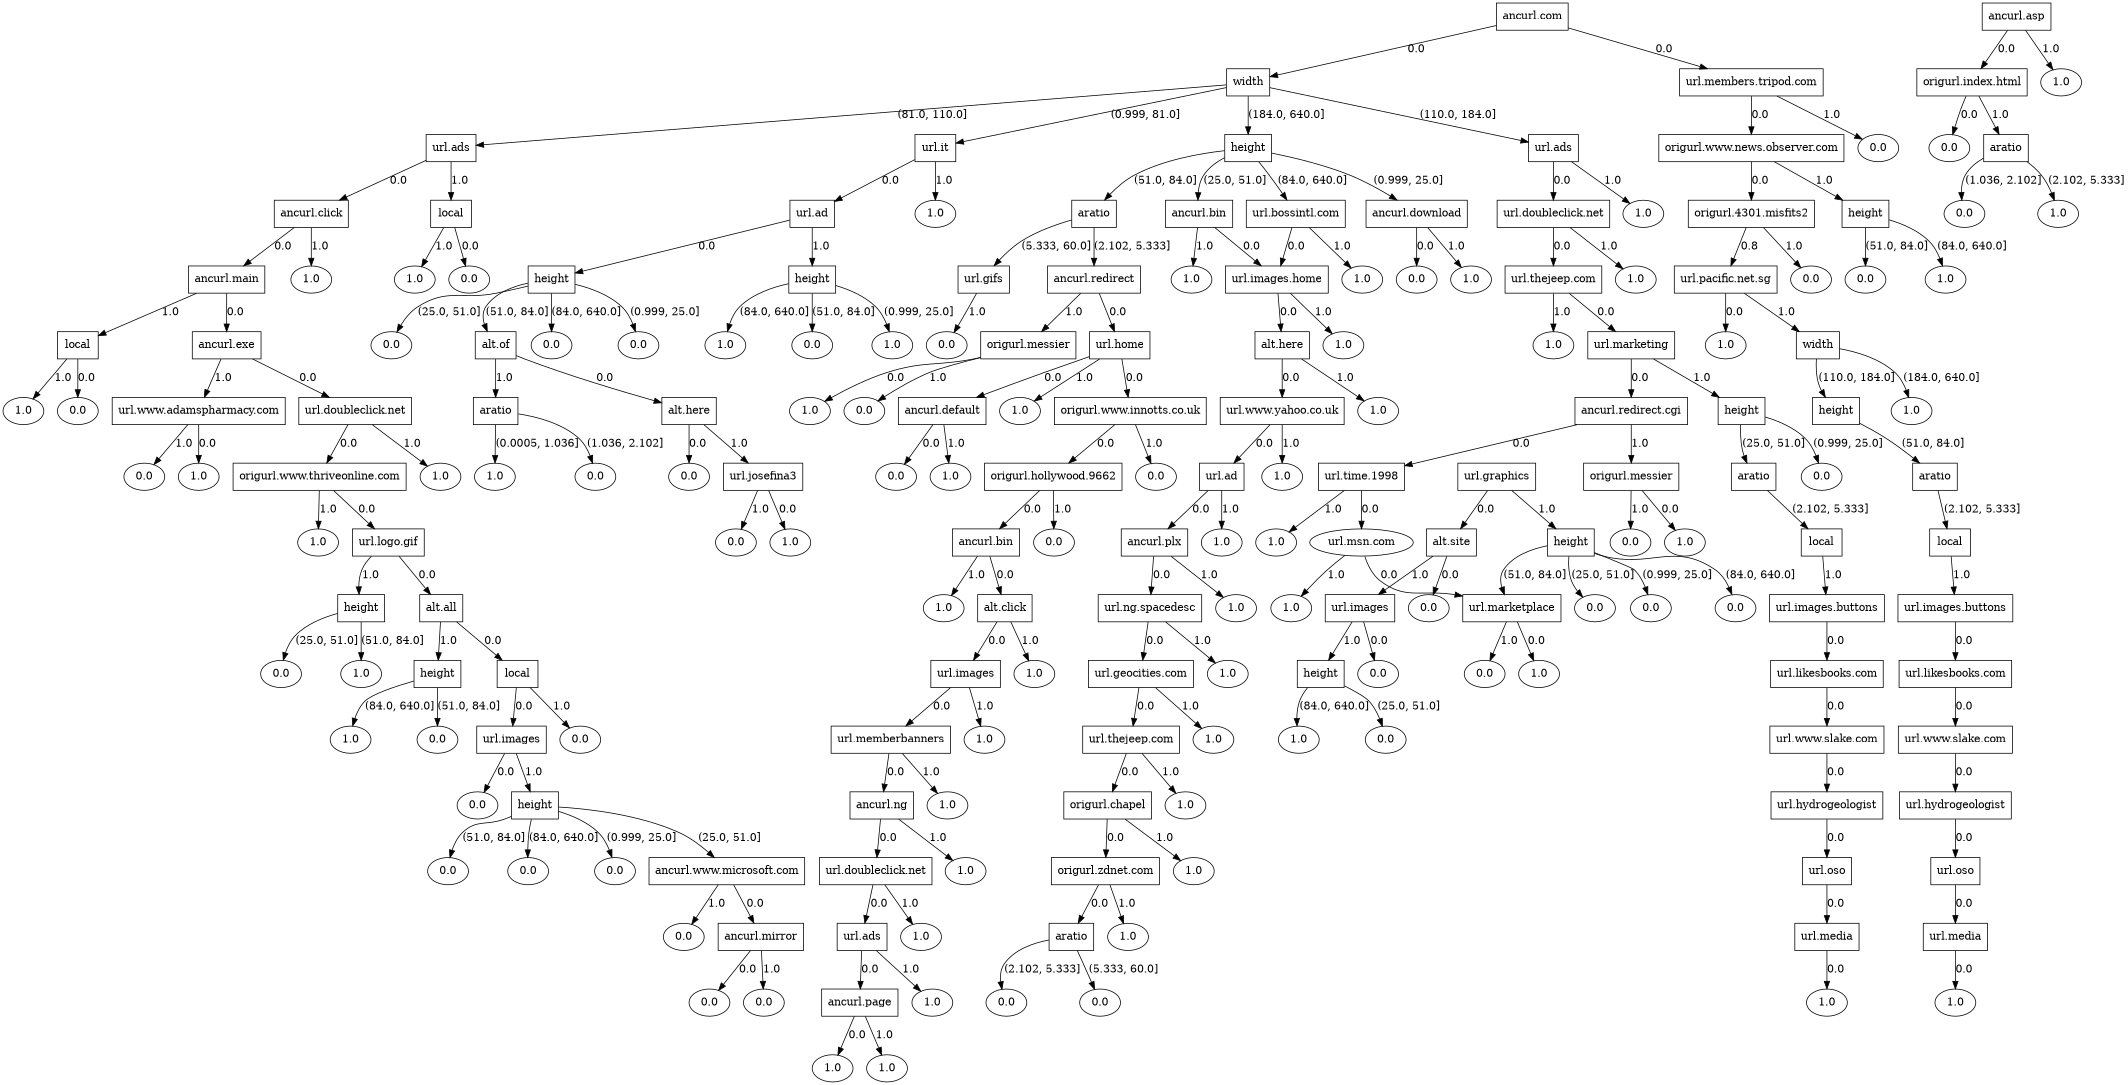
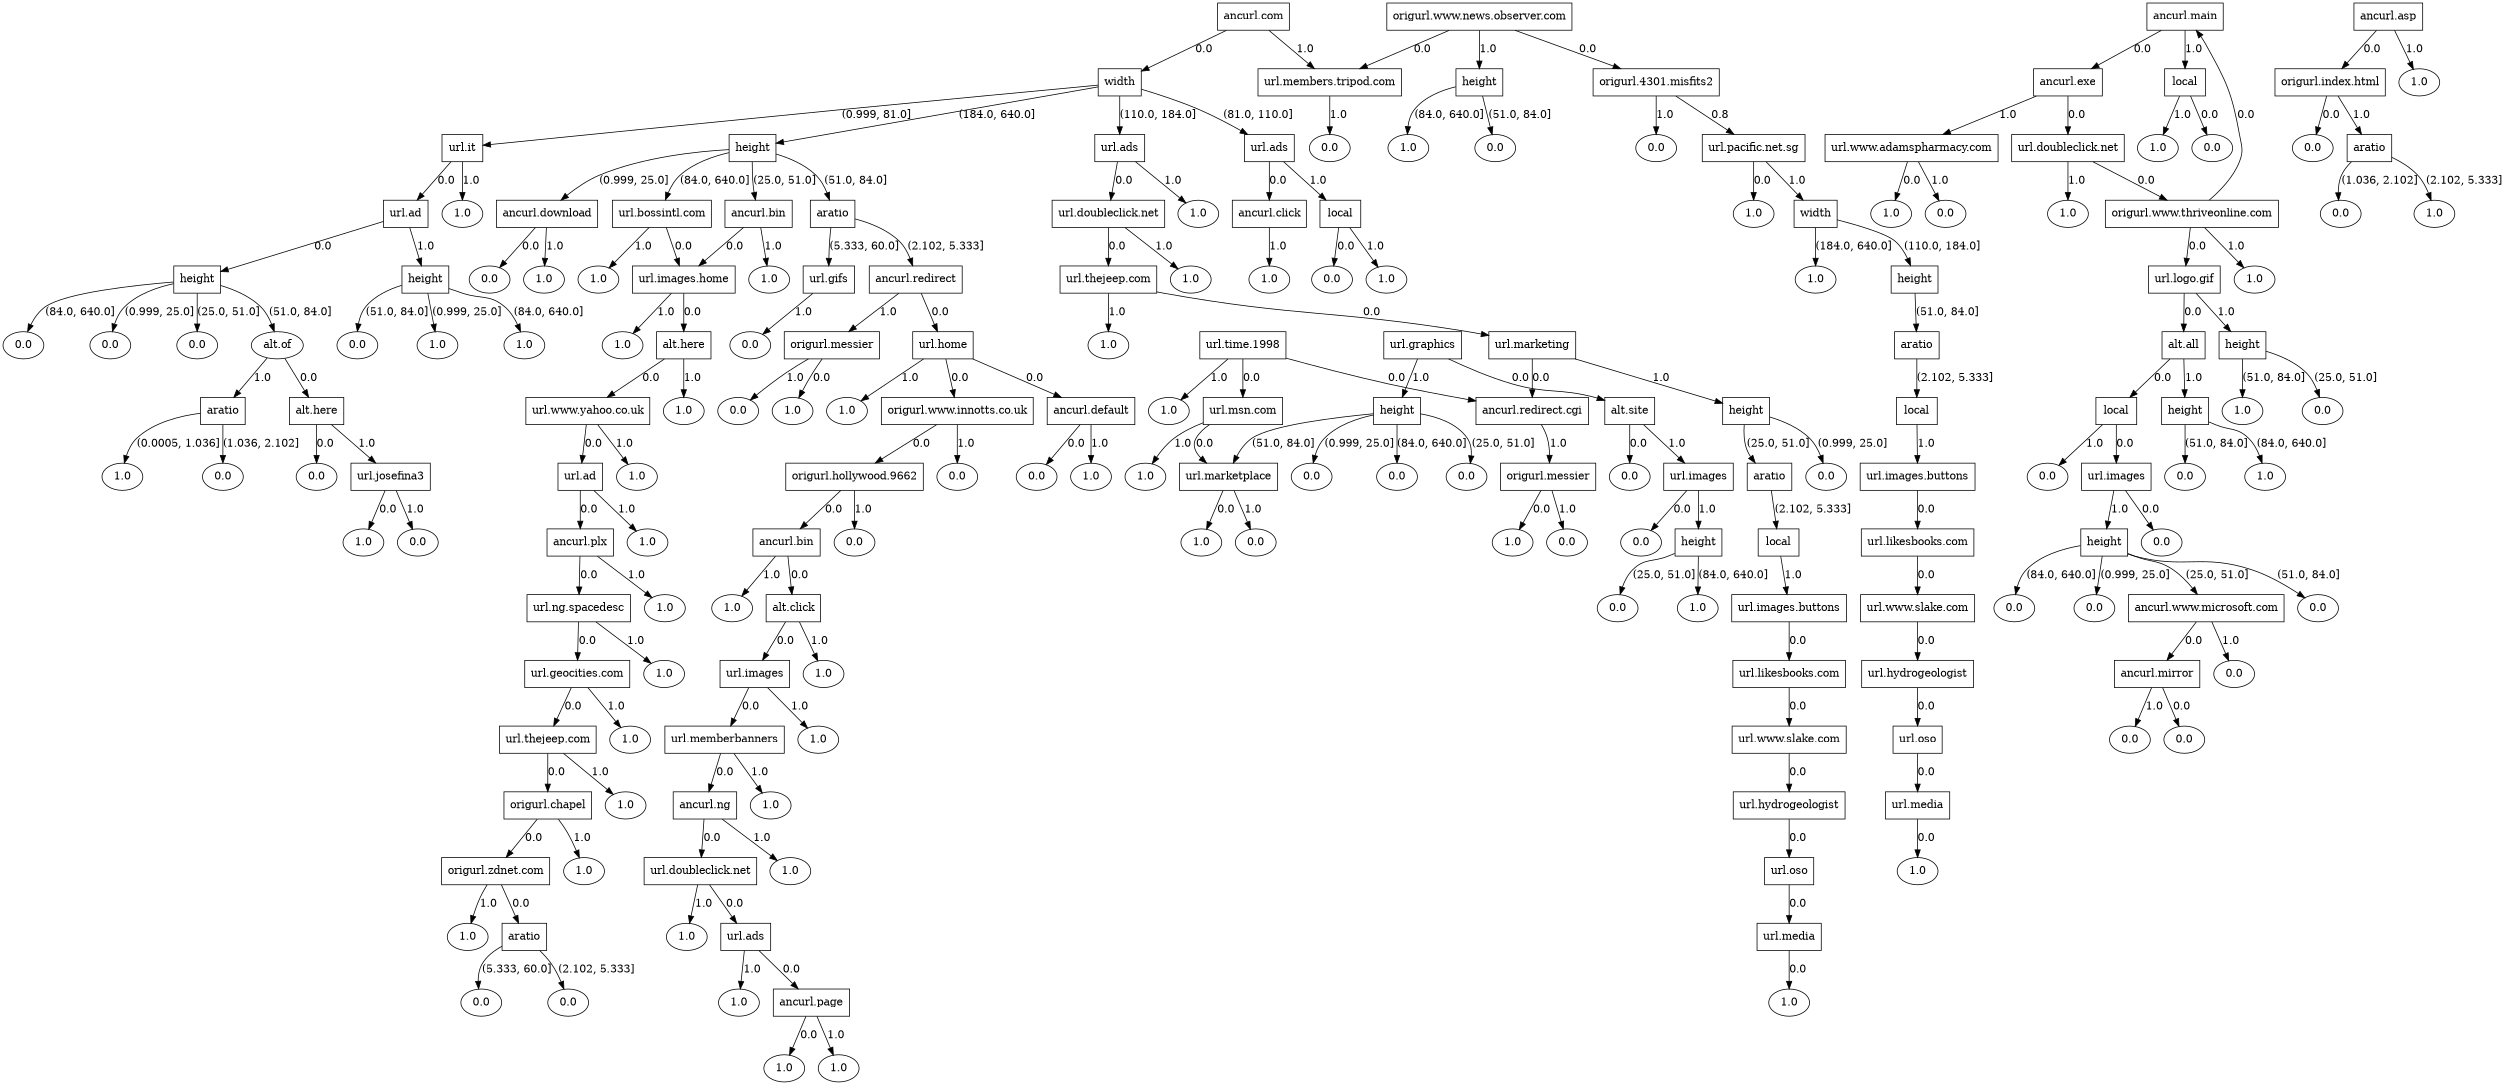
(1664, 49) -> (1305, 49)
(1751, 111) -> (1408, 48)
(272, 244) -> (2237, 120)
(496, 345) -> (277, 345)
(1495, 444) -> (1377, 381)
(1362, 542) -> (1243, 411)
